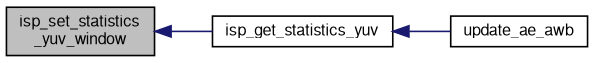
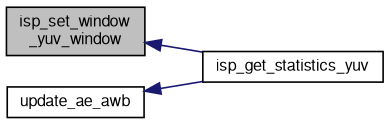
(80, 31) -> (76, 31)
(430, 31) -> (181, 85)
